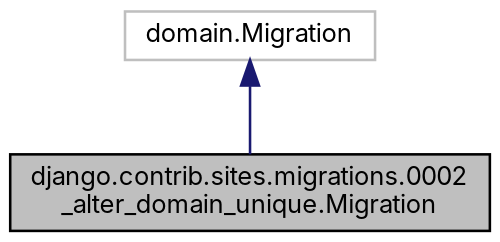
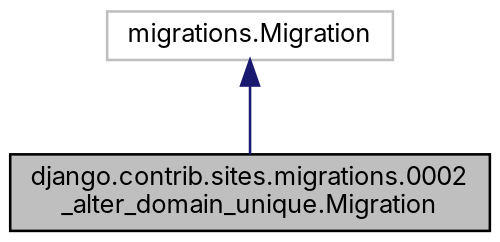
(250, 36) -> (250, 36)
